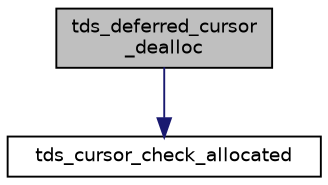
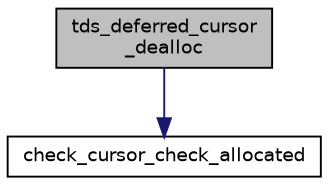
(164, 157) -> (164, 157)
